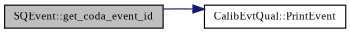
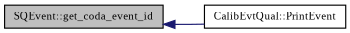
(178, 9) -> (190, 24)
